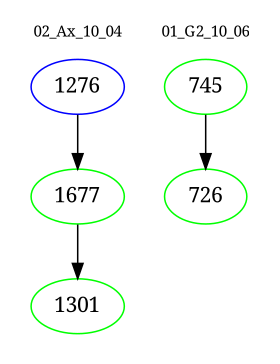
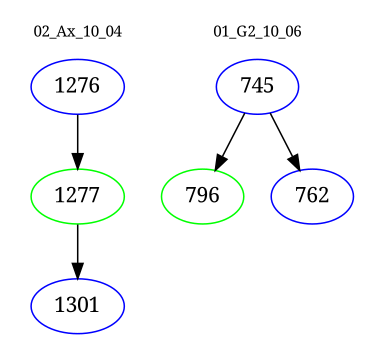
(206, 87) -> (257, 87)
(78, 197) -> (78, 197)
(206, 197) -> (203, 197)
none -> (312, 197)
(78, 306) -> (78, 306)
